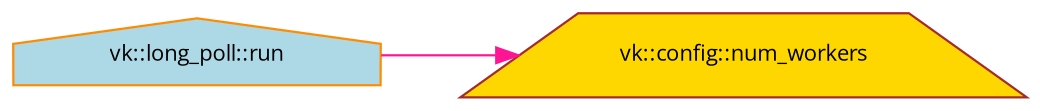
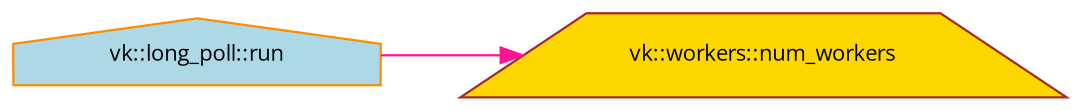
(744, 55) -> (763, 55)
